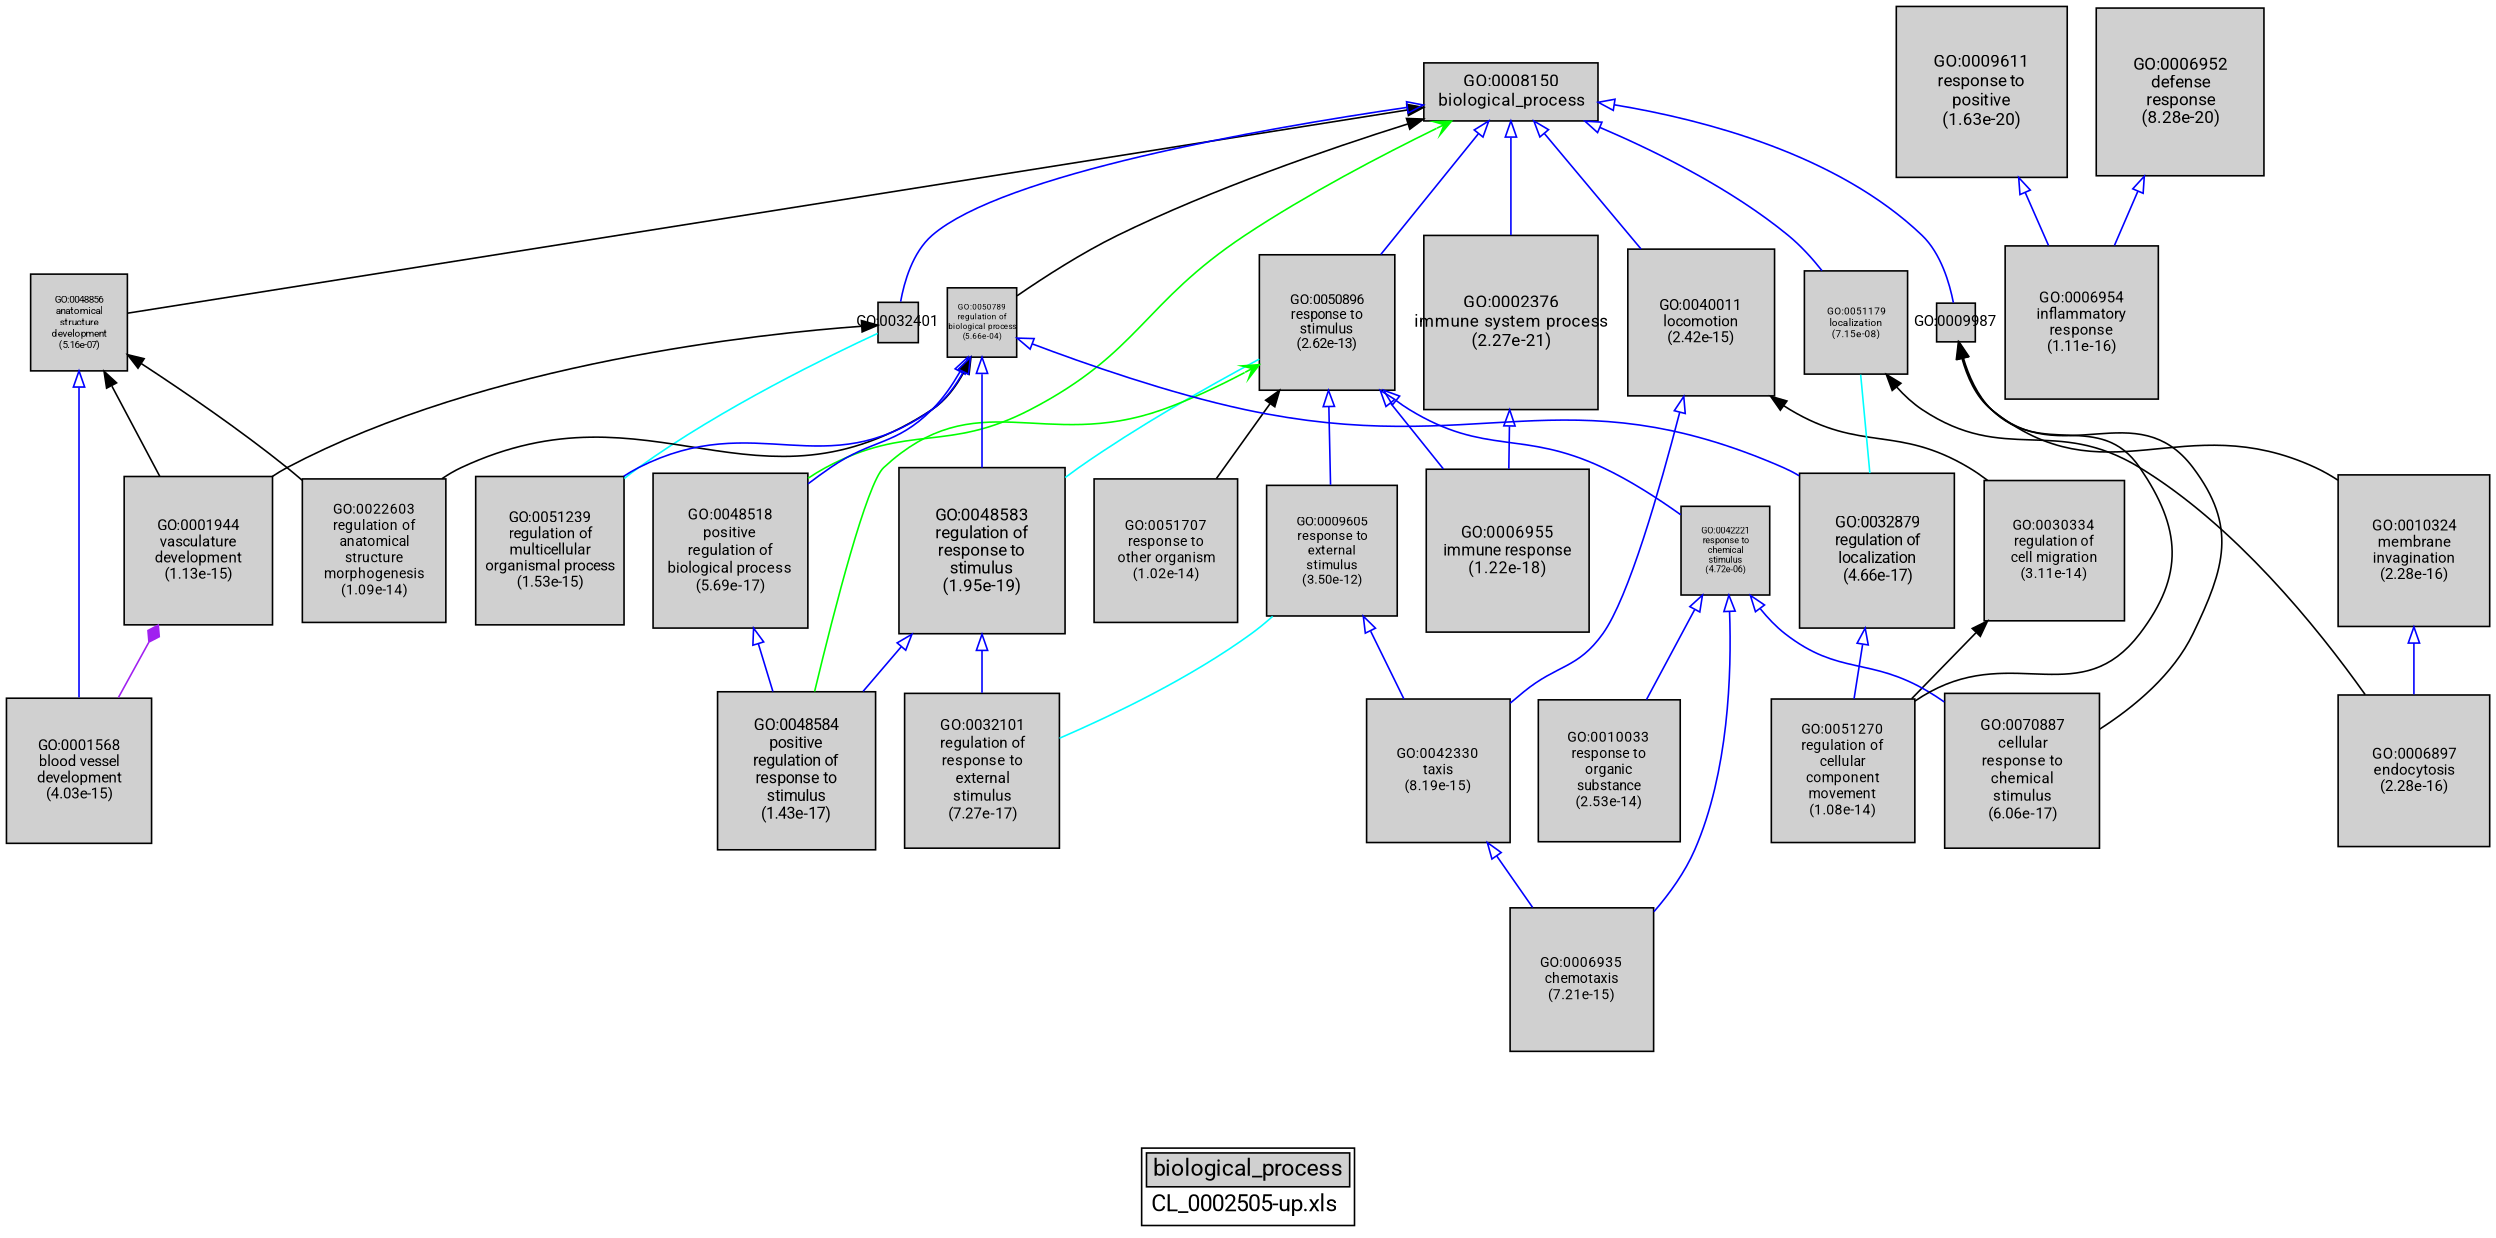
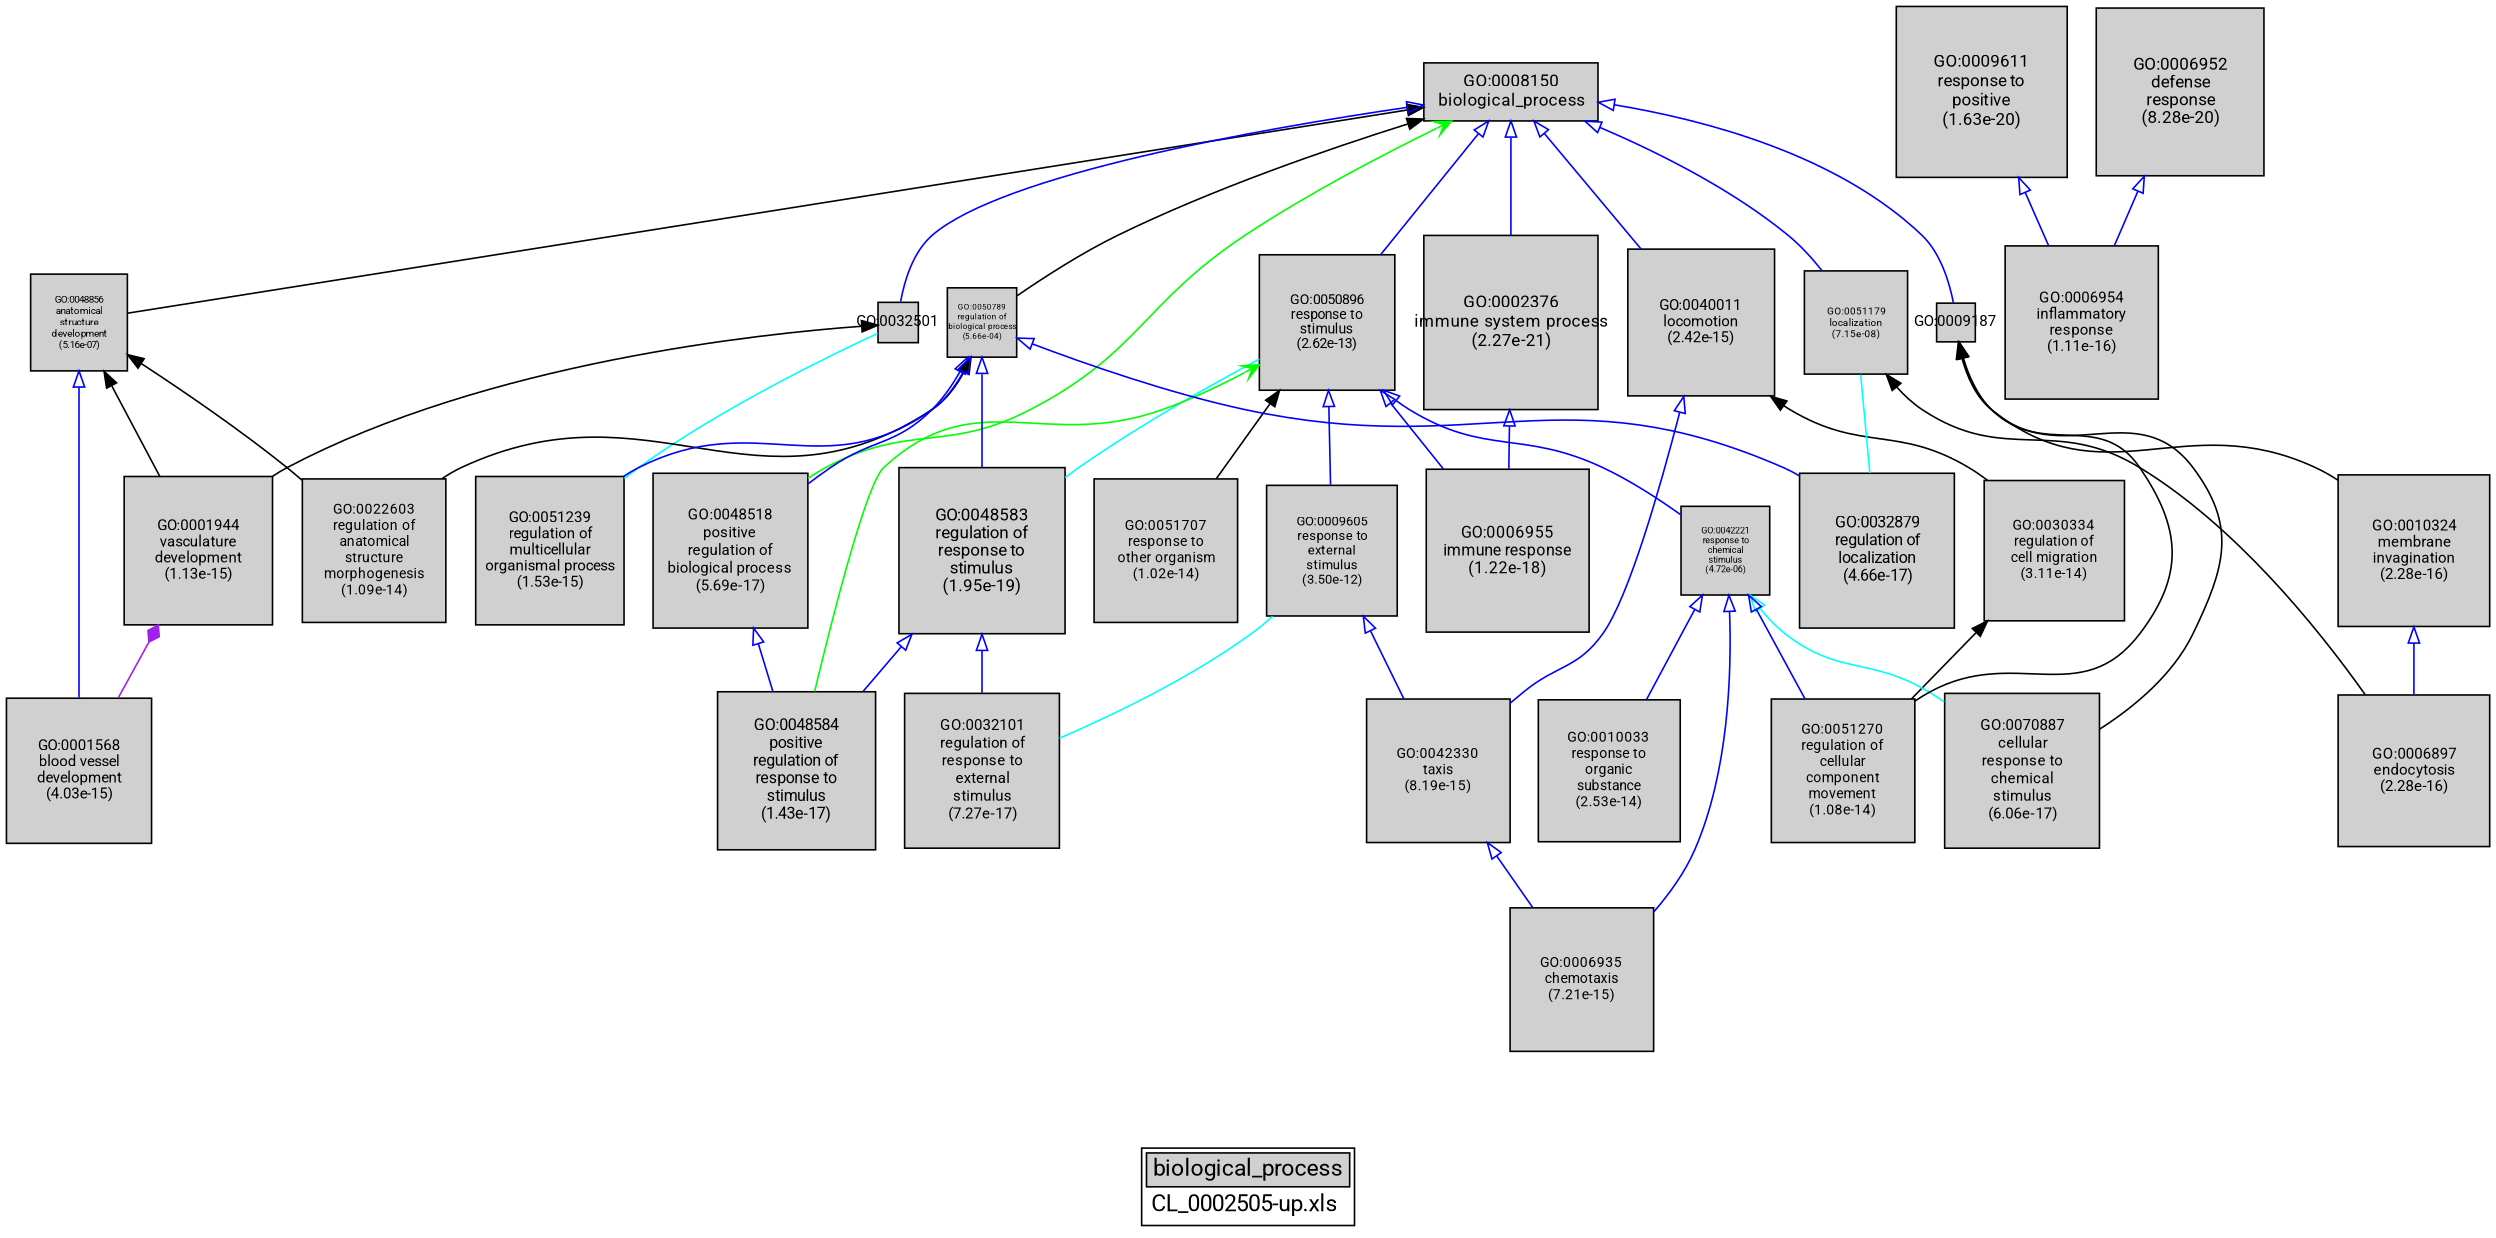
(898, 322) -> (898, 322)
(1956, 322) -> (1956, 322)
(1848, 664) -> (1848, 664)
(1857, 677) -> (1781, 654)
